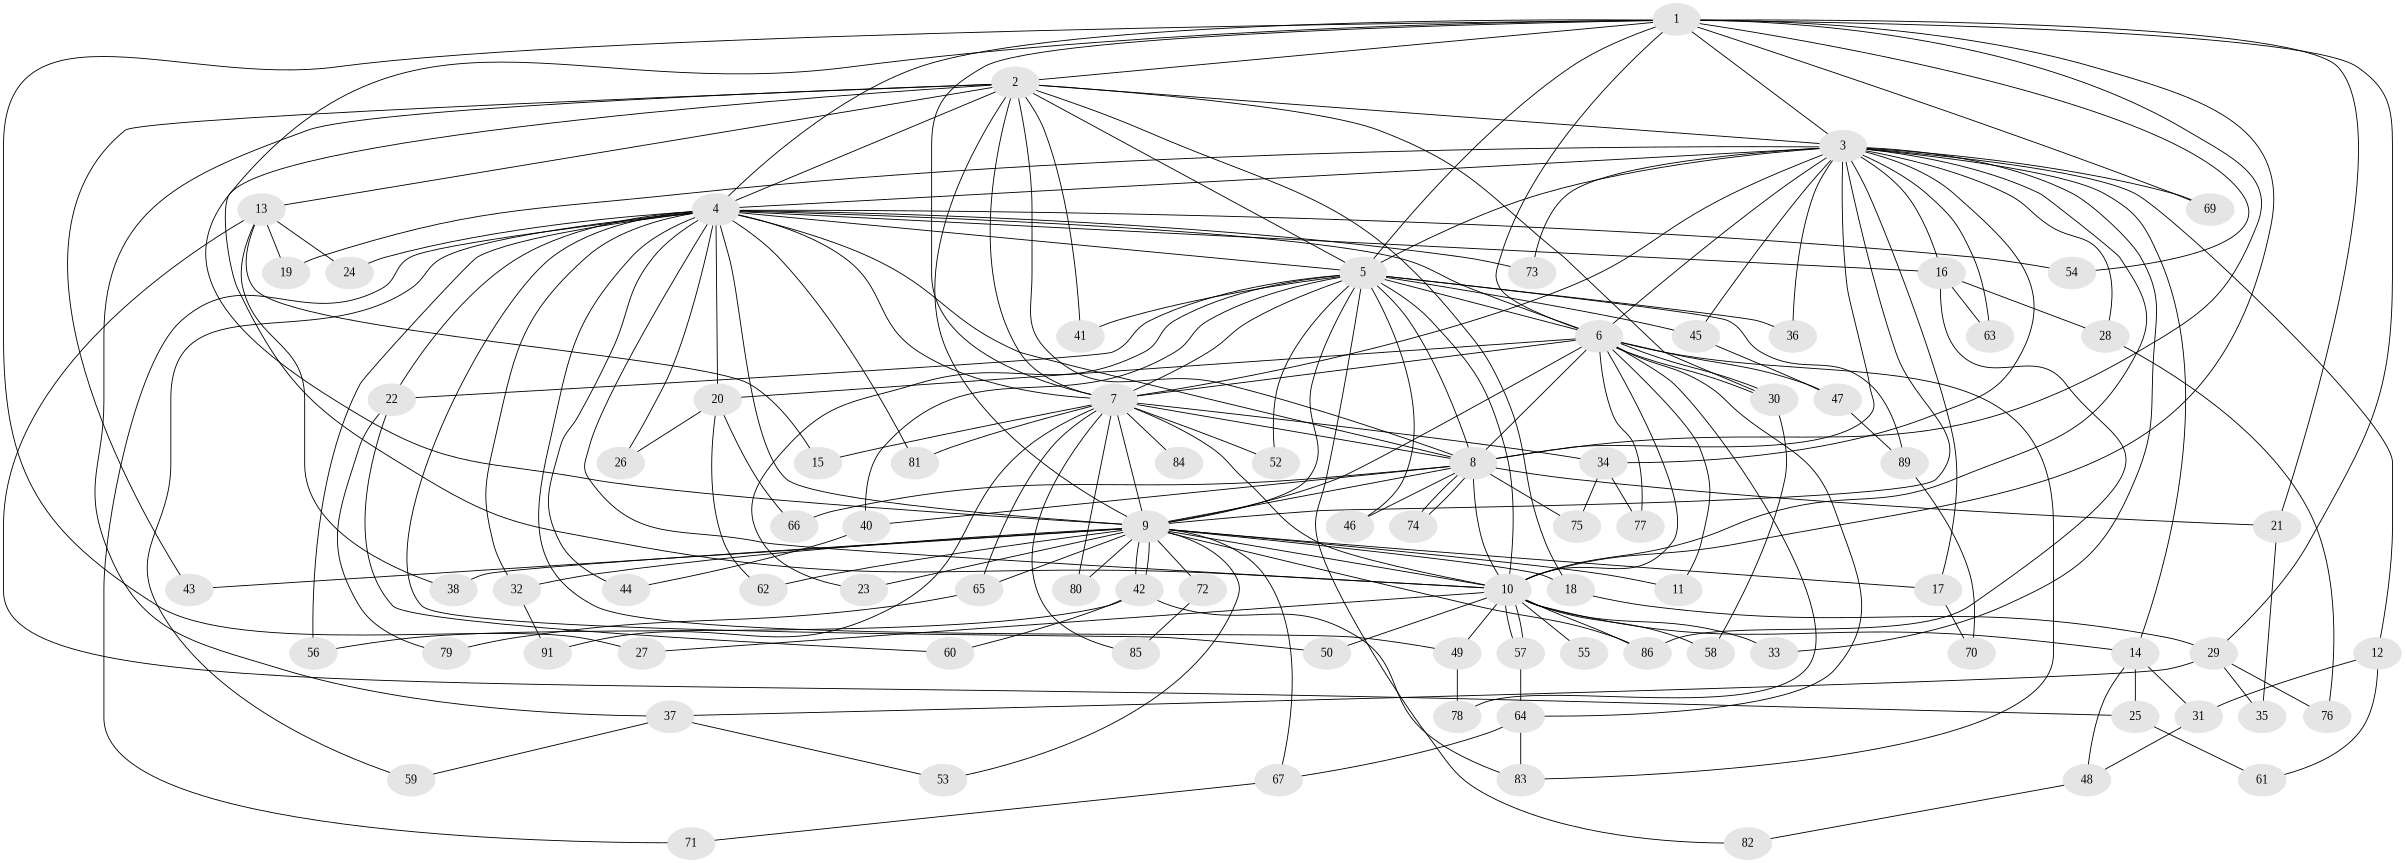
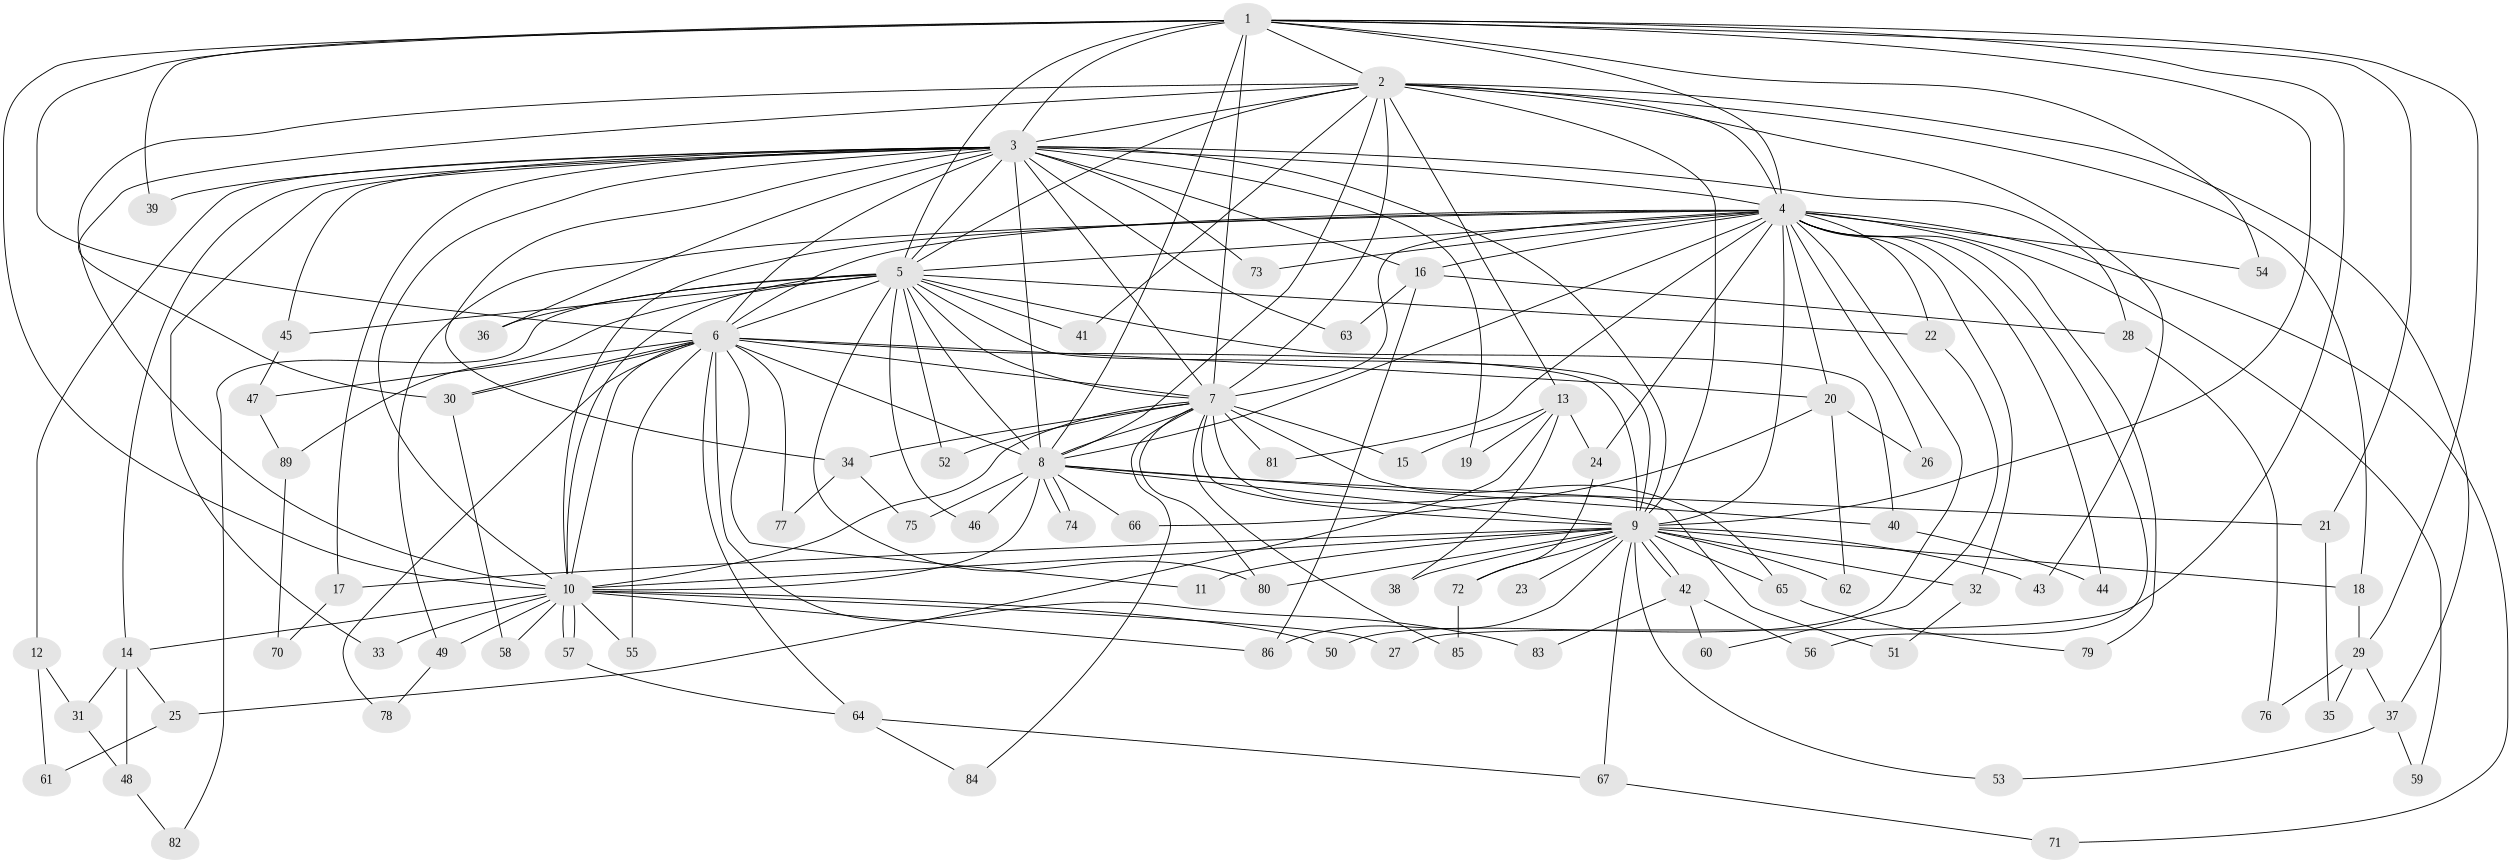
(2210, 210) -> (152, 210)
(986, 373) -> (897, 549)
none -> (632, 482)
(338, 547) -> (2083, 350)
none -> (1553, 549)
(548, 653) -> (1894, 653)
(1521, 749) -> (915, 749)
